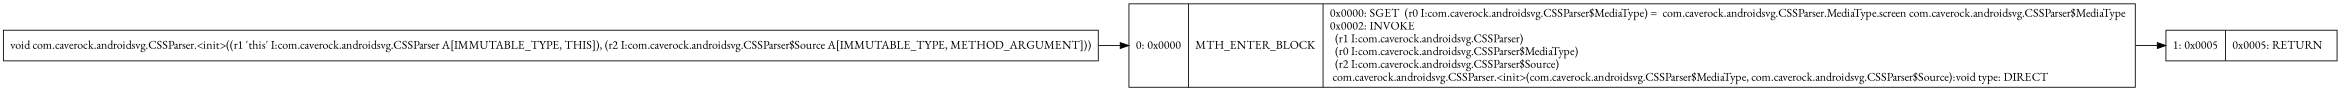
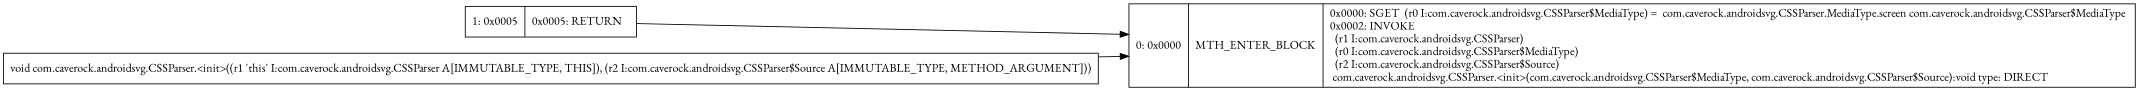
(2146, 46) -> (878, 29)
